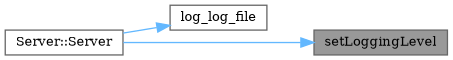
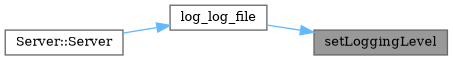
(212, 43) -> (284, 28)
